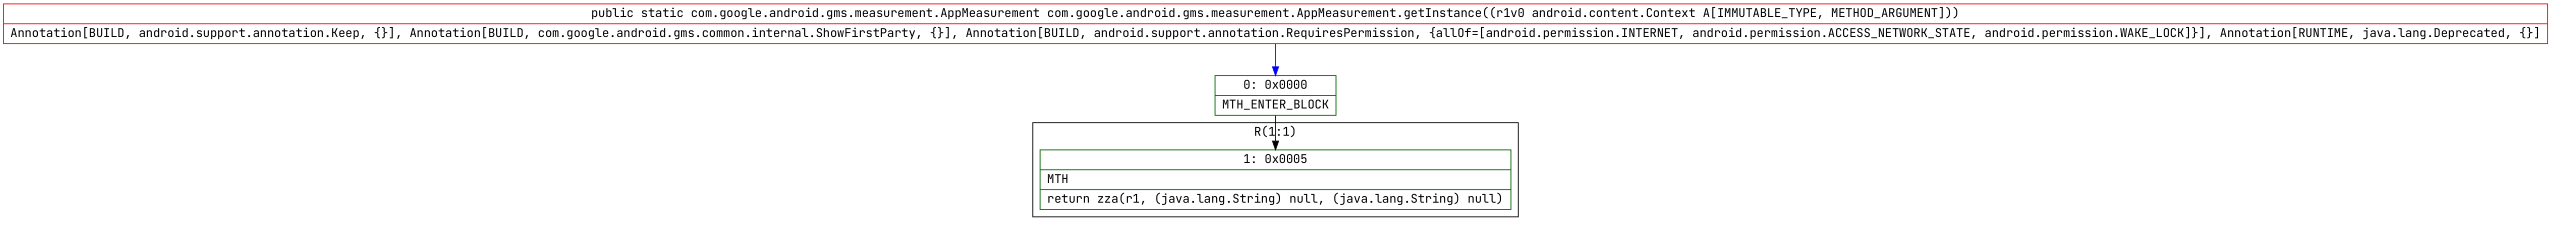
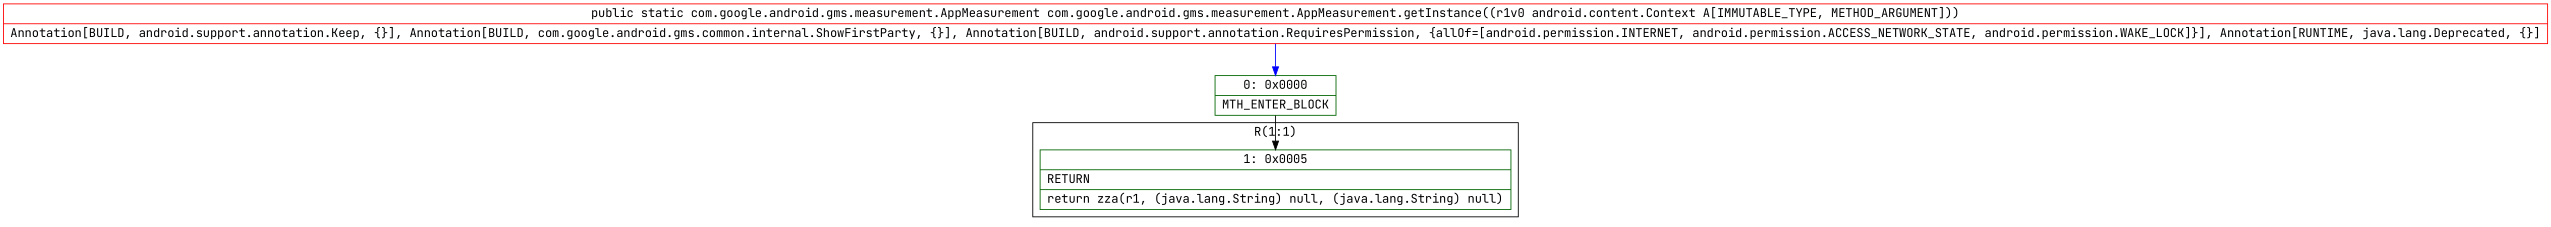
(1058, 179) -> (1069, 179)
